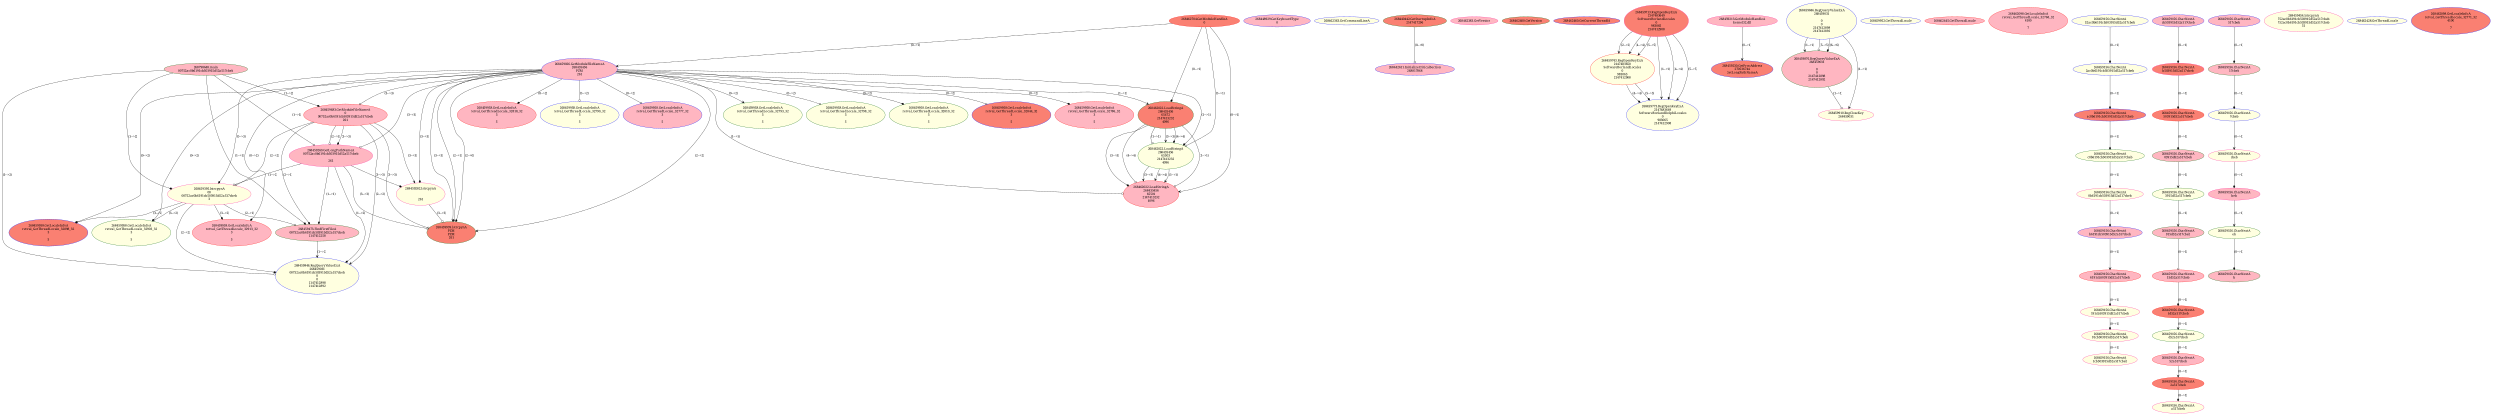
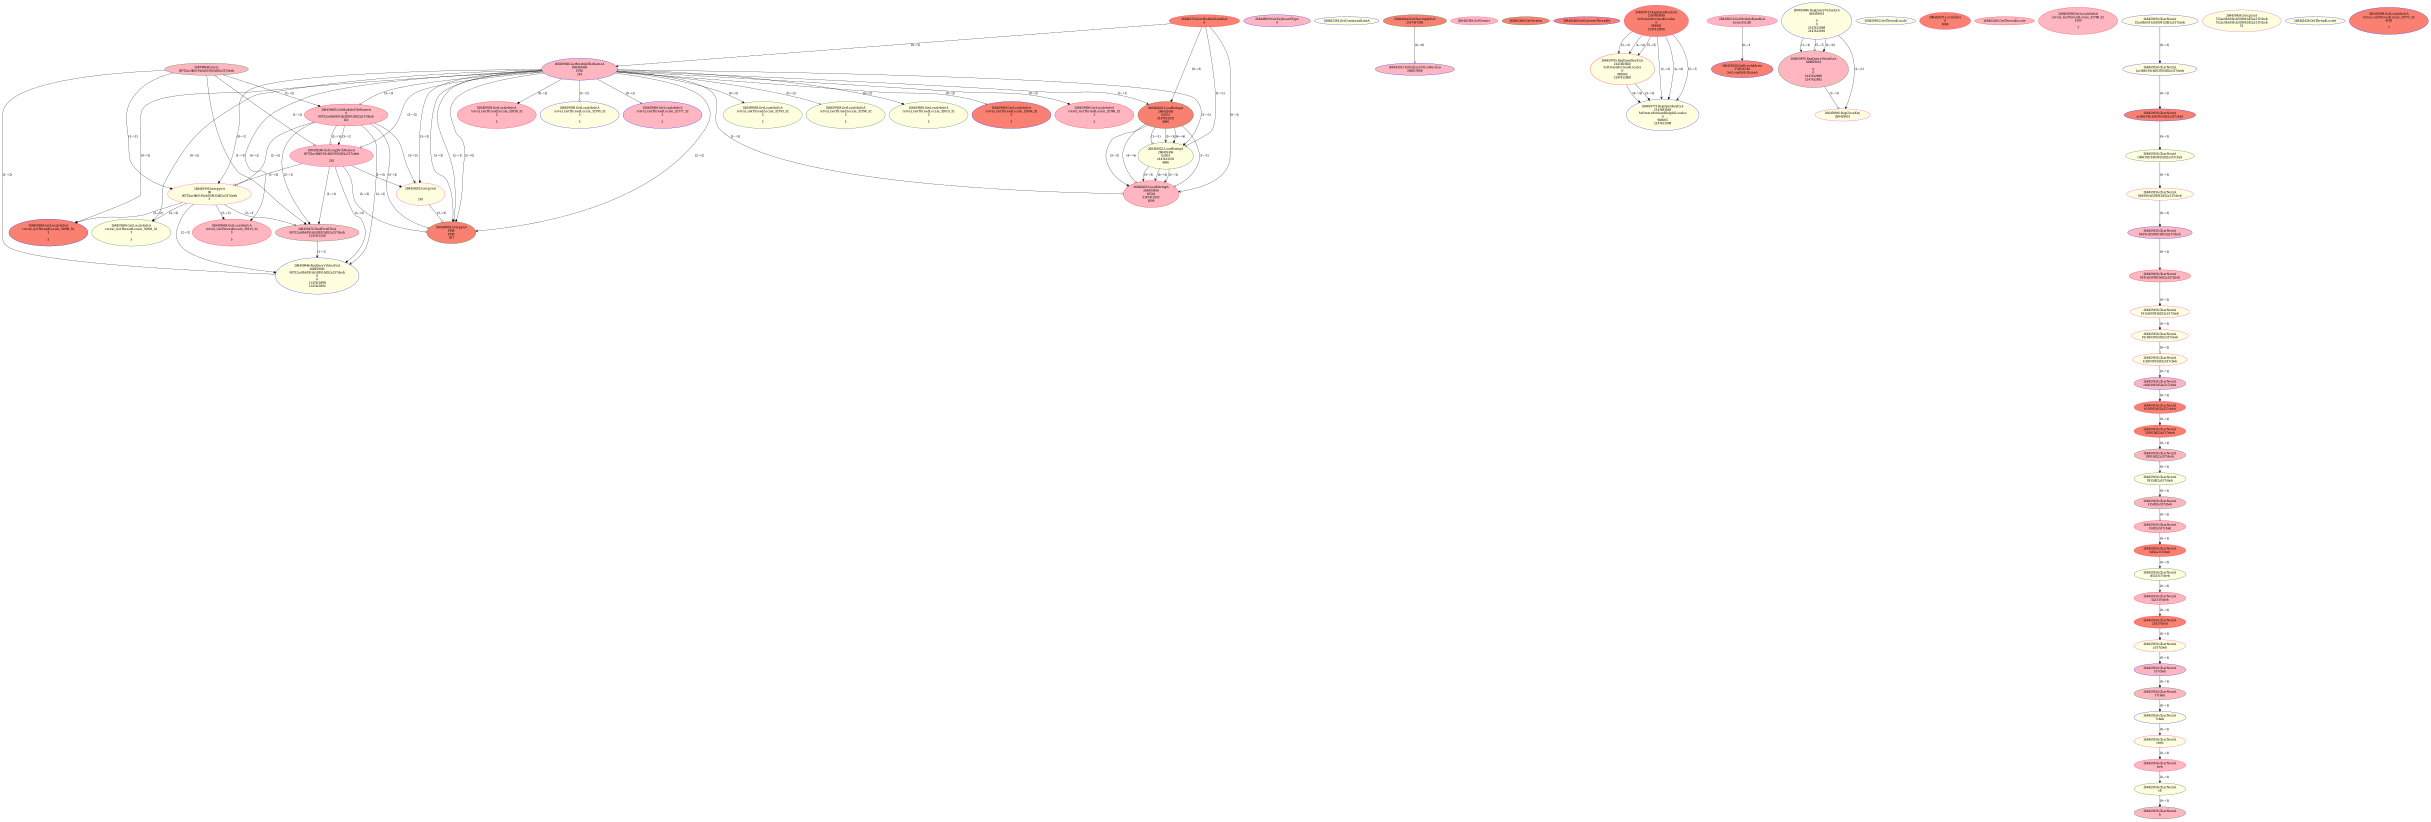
none -> (1945, 21)
none -> (2160, 370)
none -> (2160, 656)
